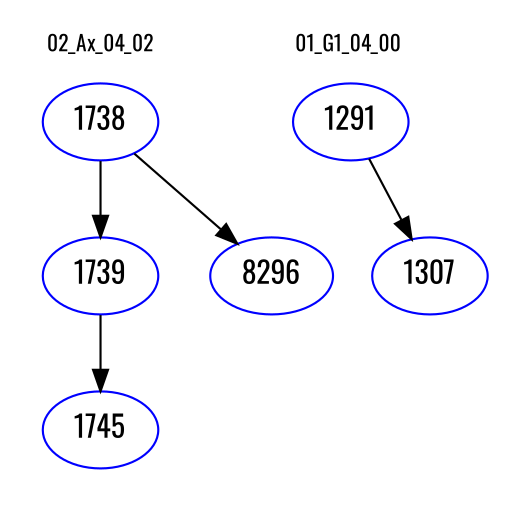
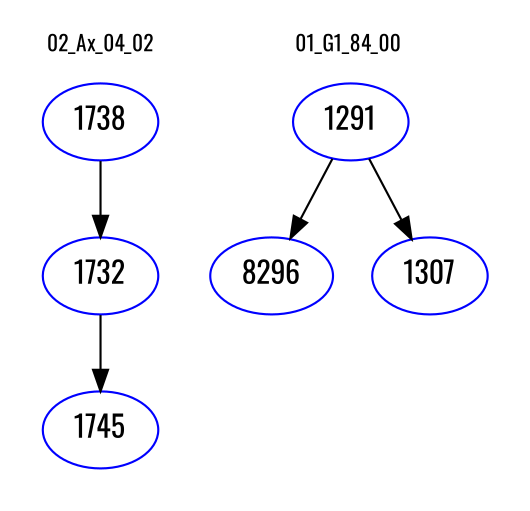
(349, 46) -> (349, 46)
(162, 178) -> (317, 189)
(101, 276) -> (101, 276)
